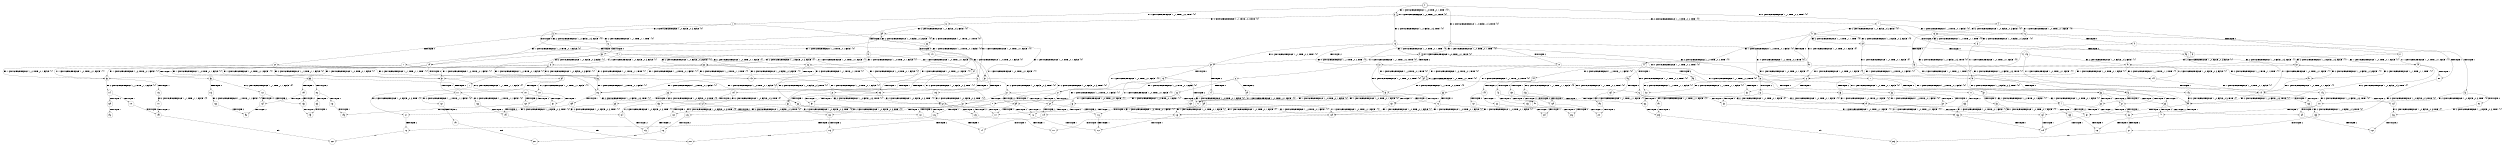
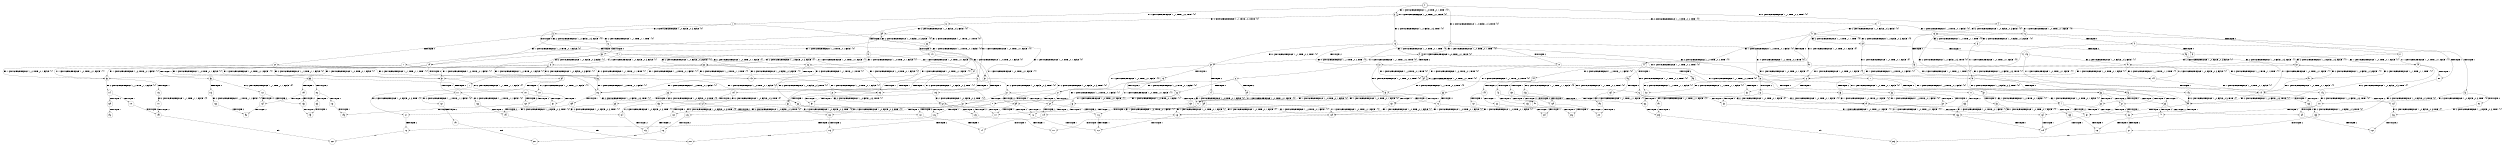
(2026, 49) -> (2164, 46)
(1187, 81) -> (1134, 89)
(902, 103) -> none
